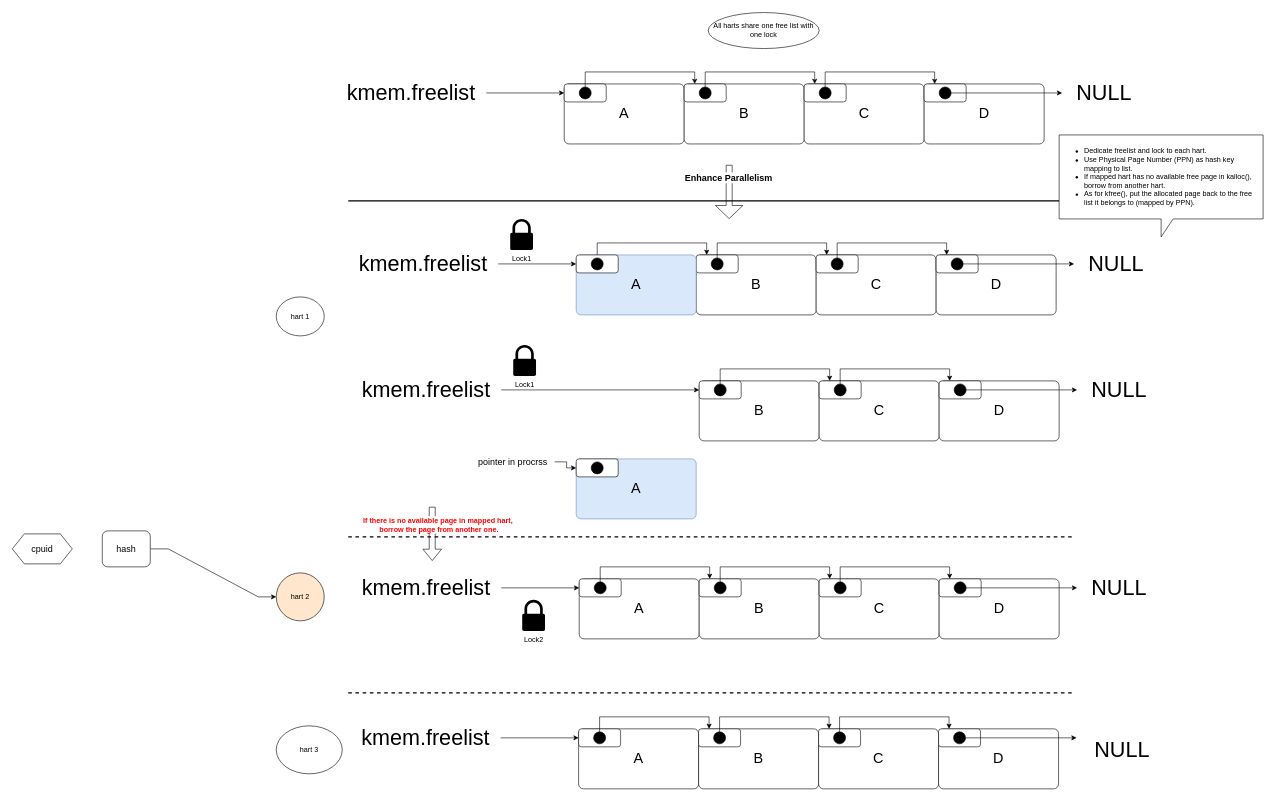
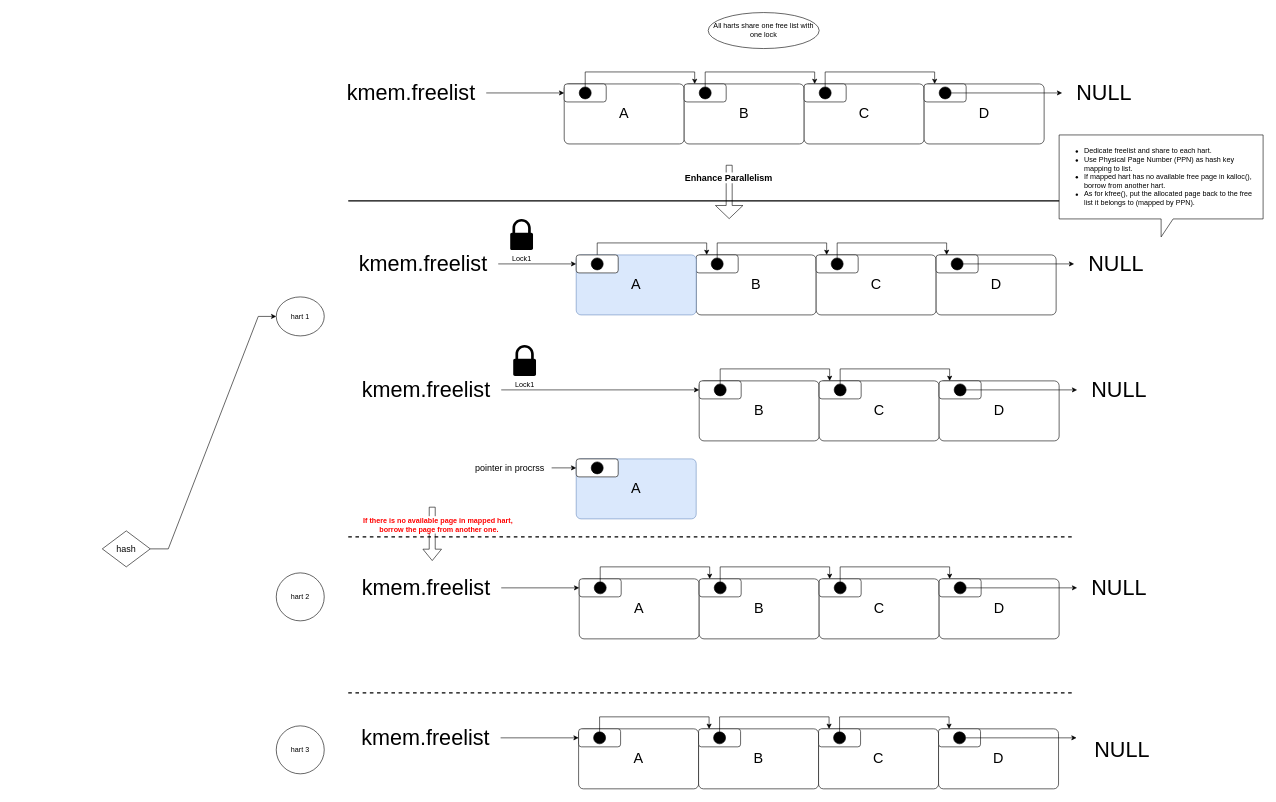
(1162, 177) -> (1162, 177)
(513, 462) -> (510, 468)
(42, 549) -> none
(126, 549) -> (126, 549)
(213, 573) -> (216, 426)
(300, 597) -> (300, 597)
(534, 615) -> none
(309, 750) -> (300, 750)
